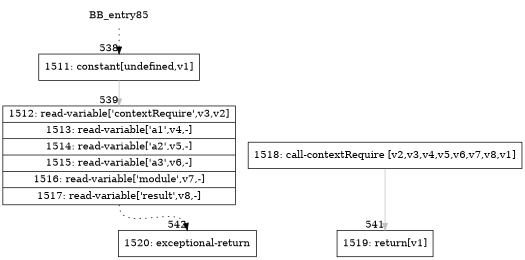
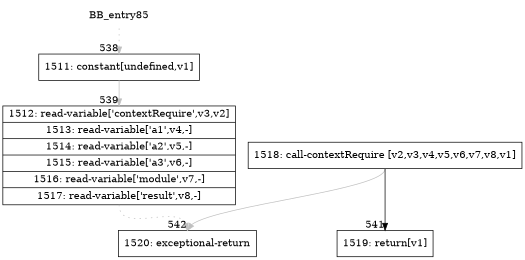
(119, 38) -> (119, 38)
(385, 196) -> (385, 196)
none -> (290, 199)
(150, 218) -> (150, 218)
